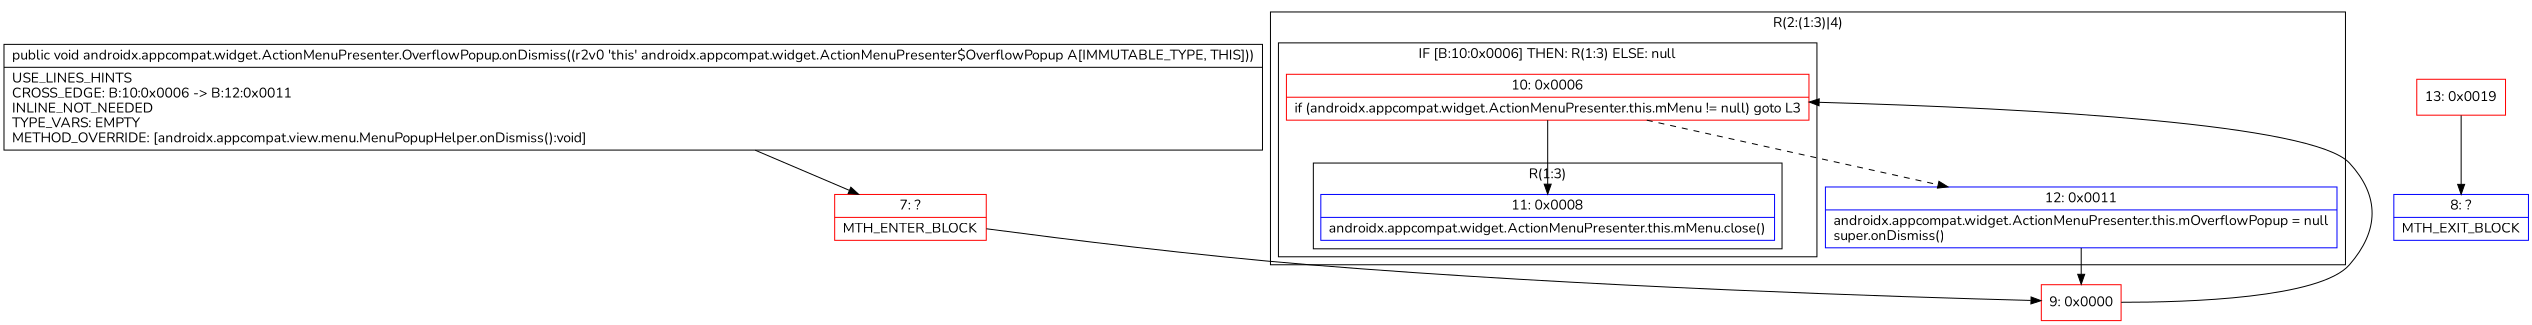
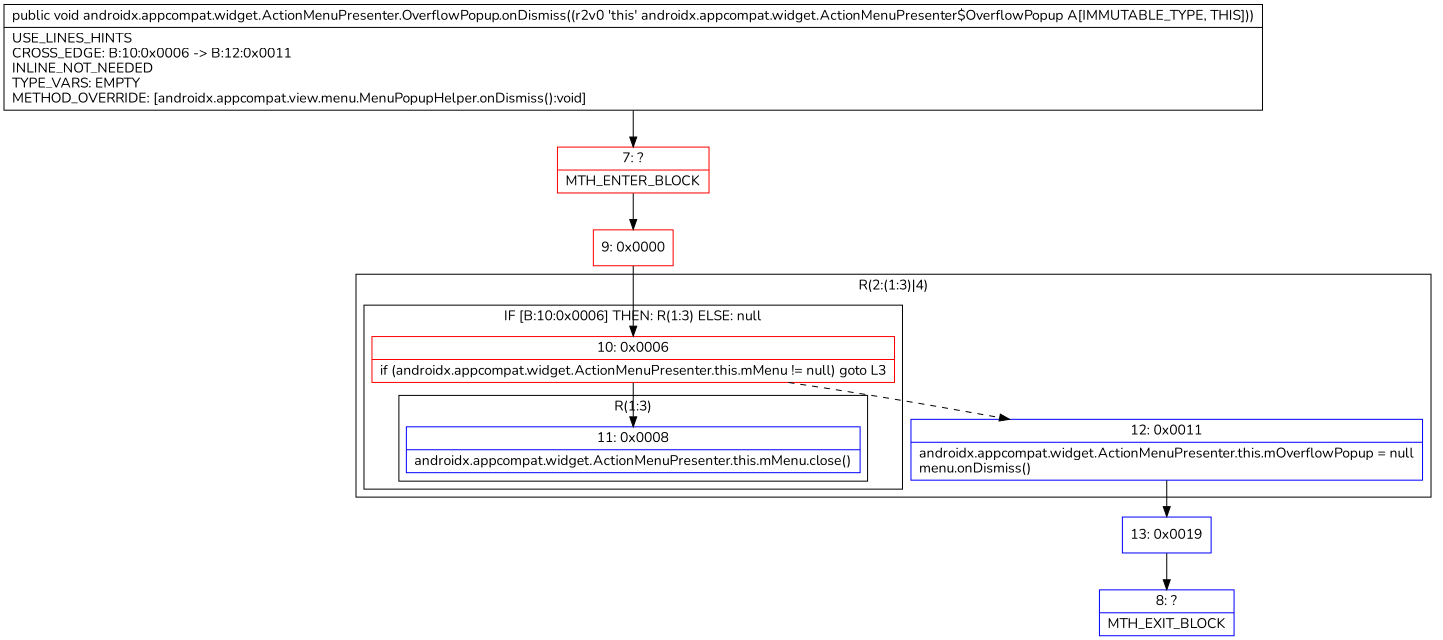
(2461, 97) -> (1167, 535)
(1889, 236) -> (975, 468)
(2081, 258) -> (1167, 491)
